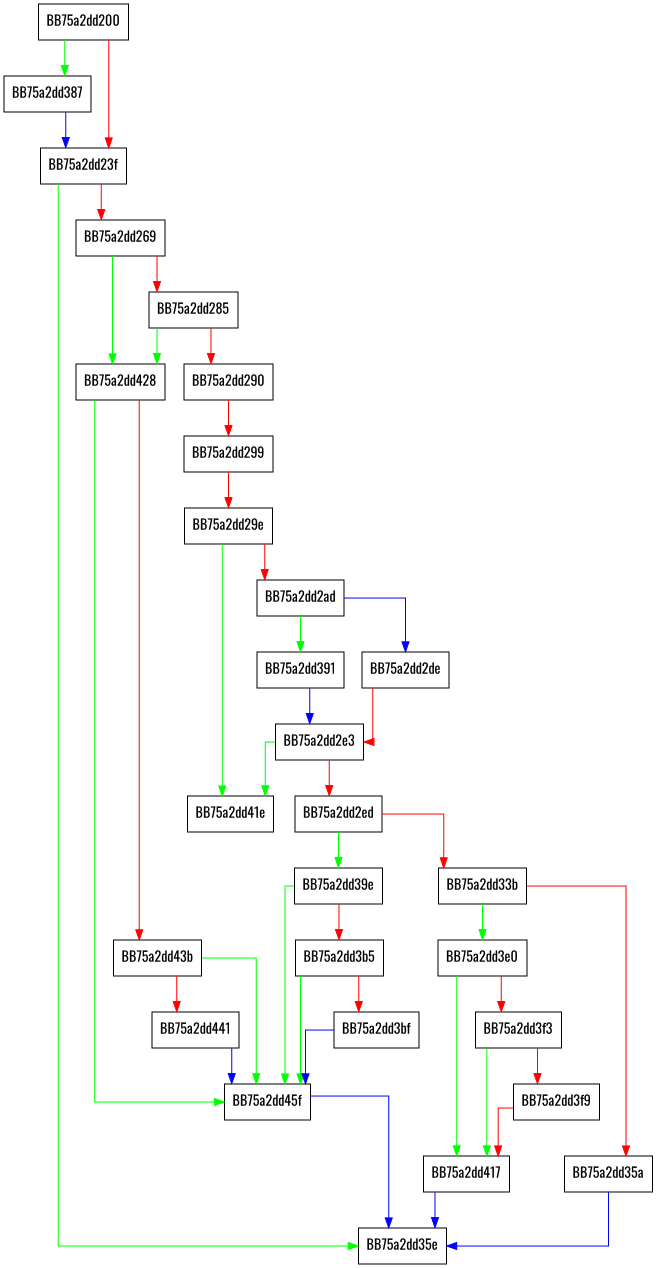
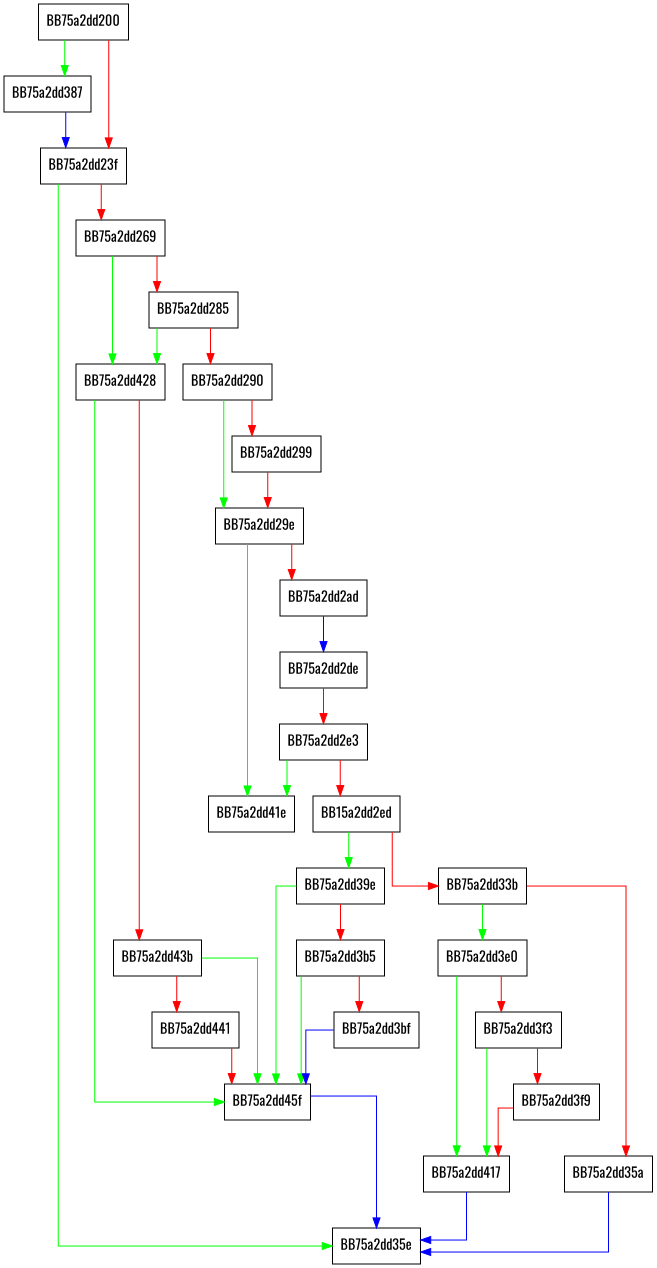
none -> (224, 449)
(300, 670) -> none
(338, 814) -> (356, 814)
(232, 1061) -> (232, 1061)
